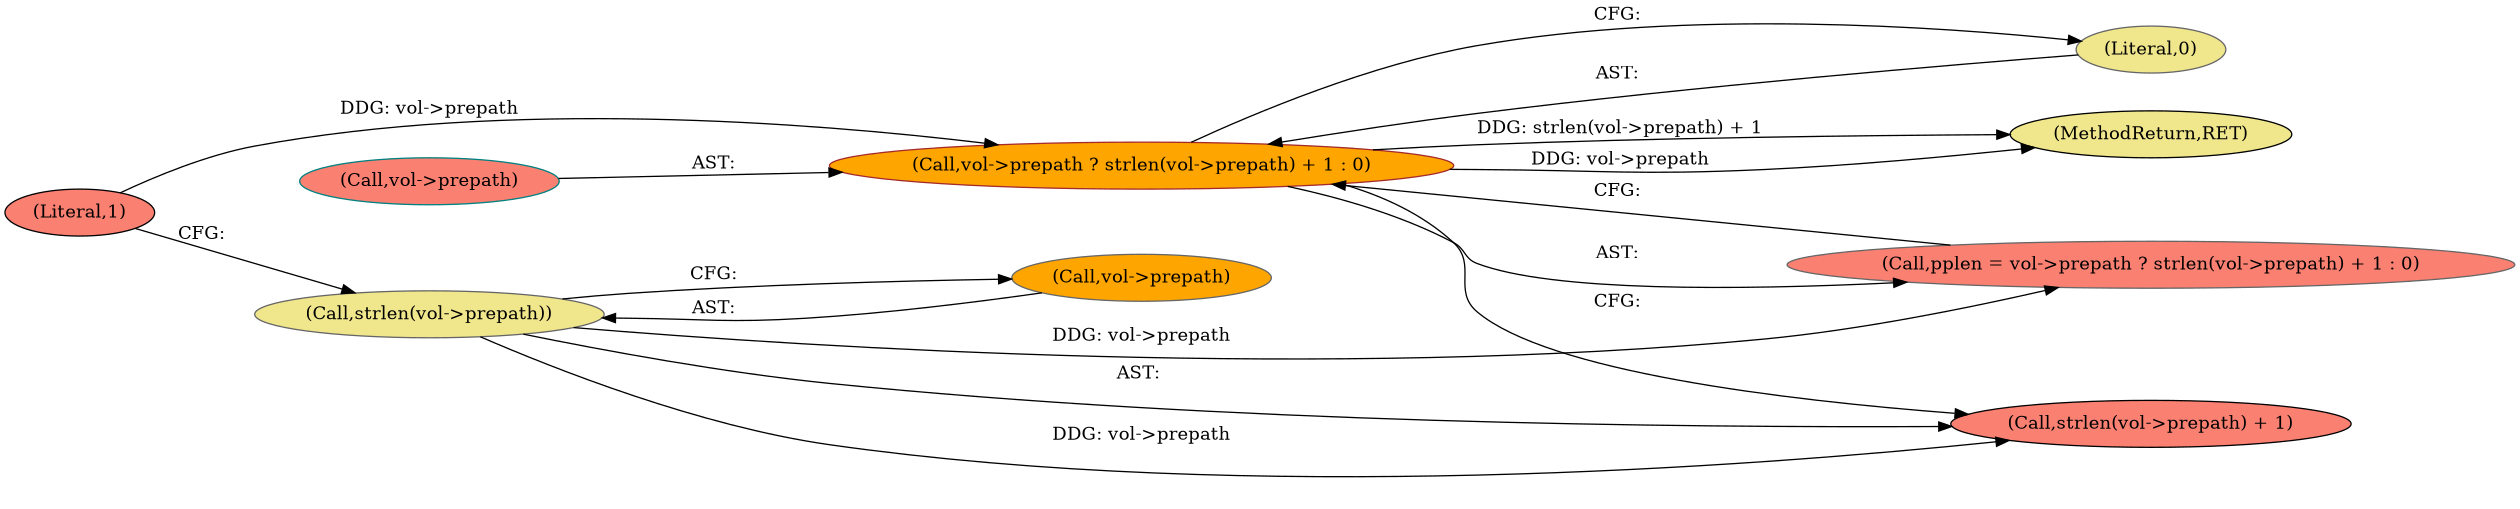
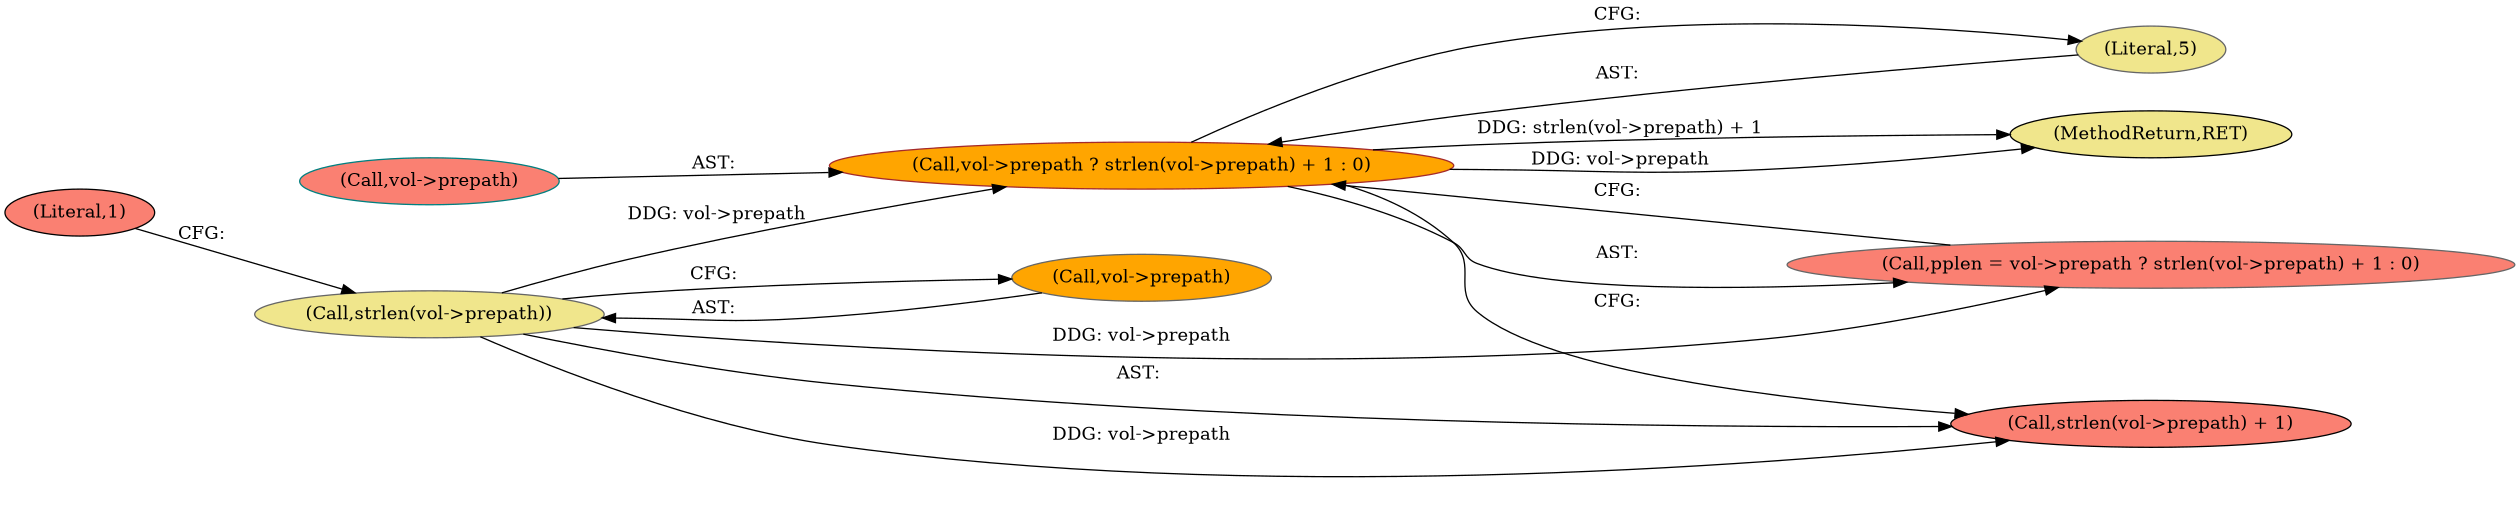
(2151, 50) -> (2151, 50)
(548, 119) -> (746, 234)
